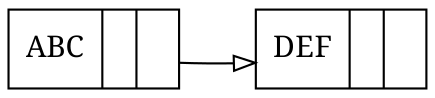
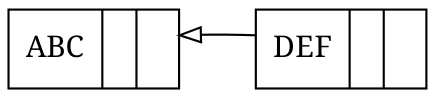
(207, 63) -> (228, 35)
